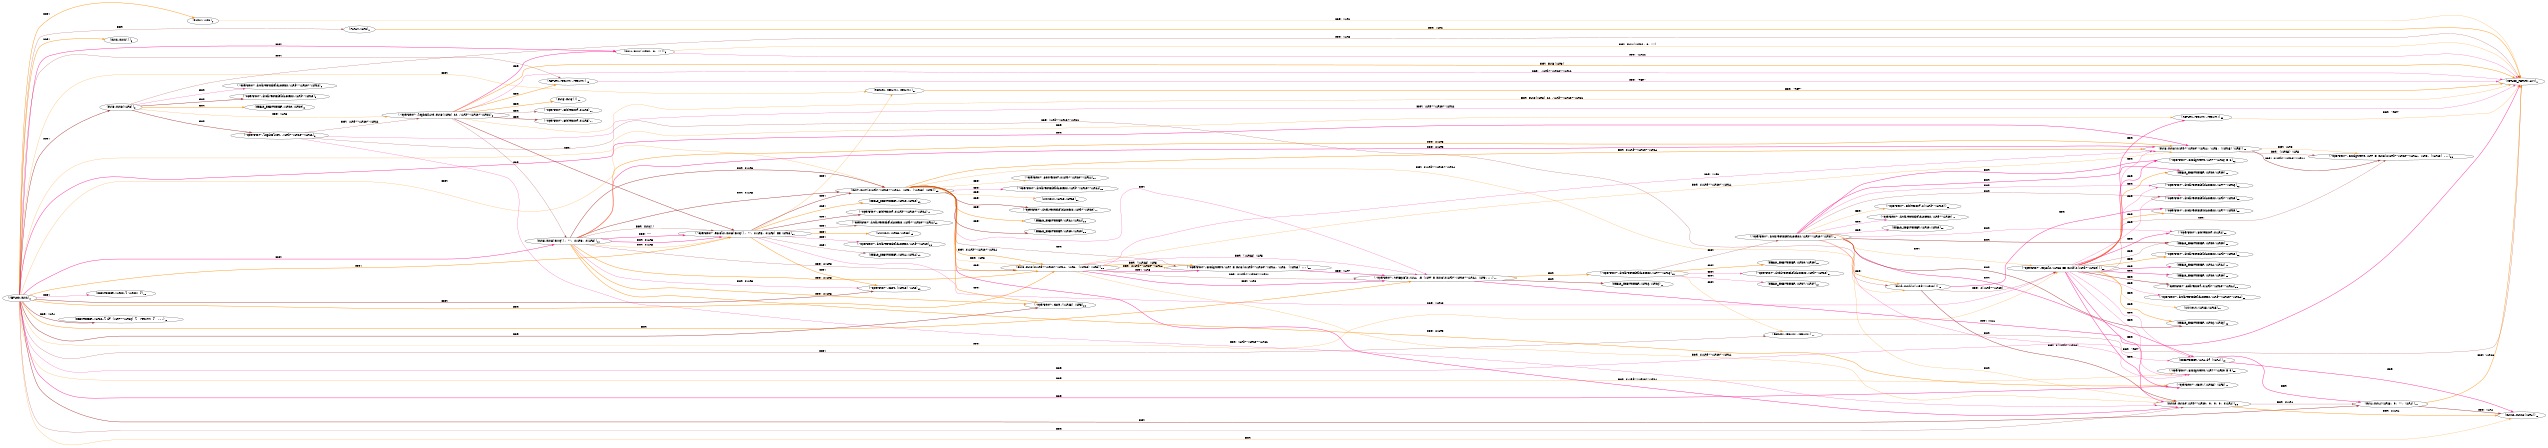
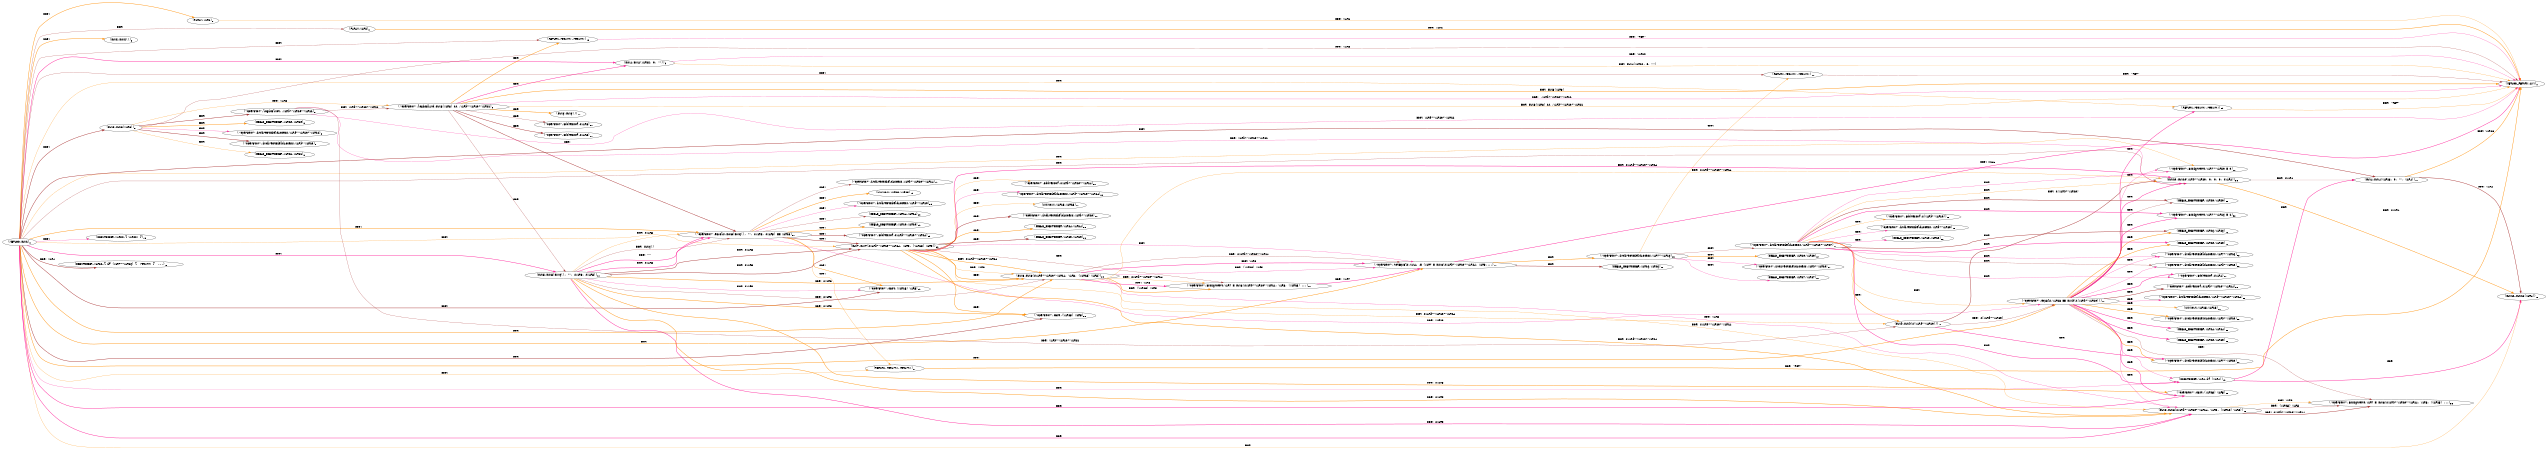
none -> (280, 155)
(1034, 345) -> (992, 359)
